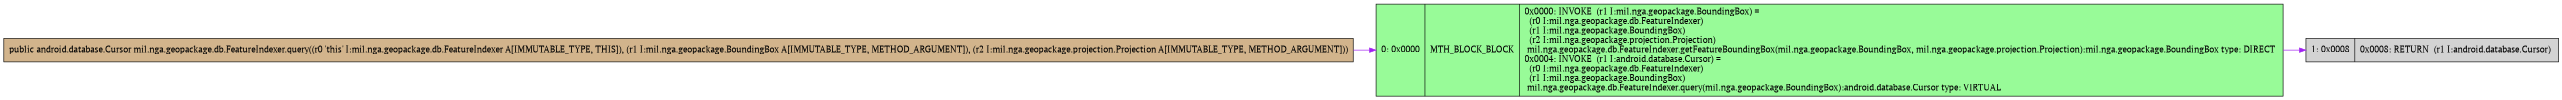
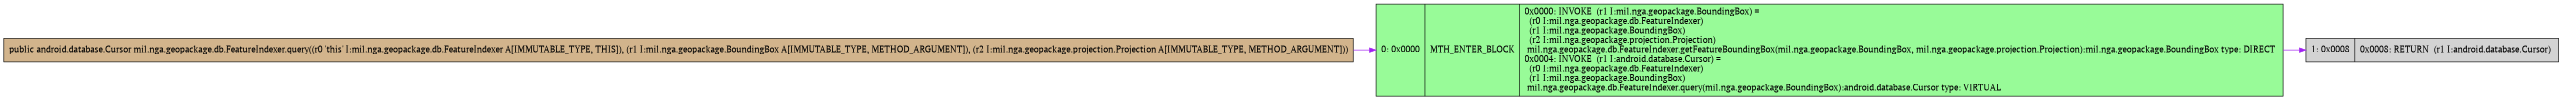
(1472, 50) -> (1472, 50)
